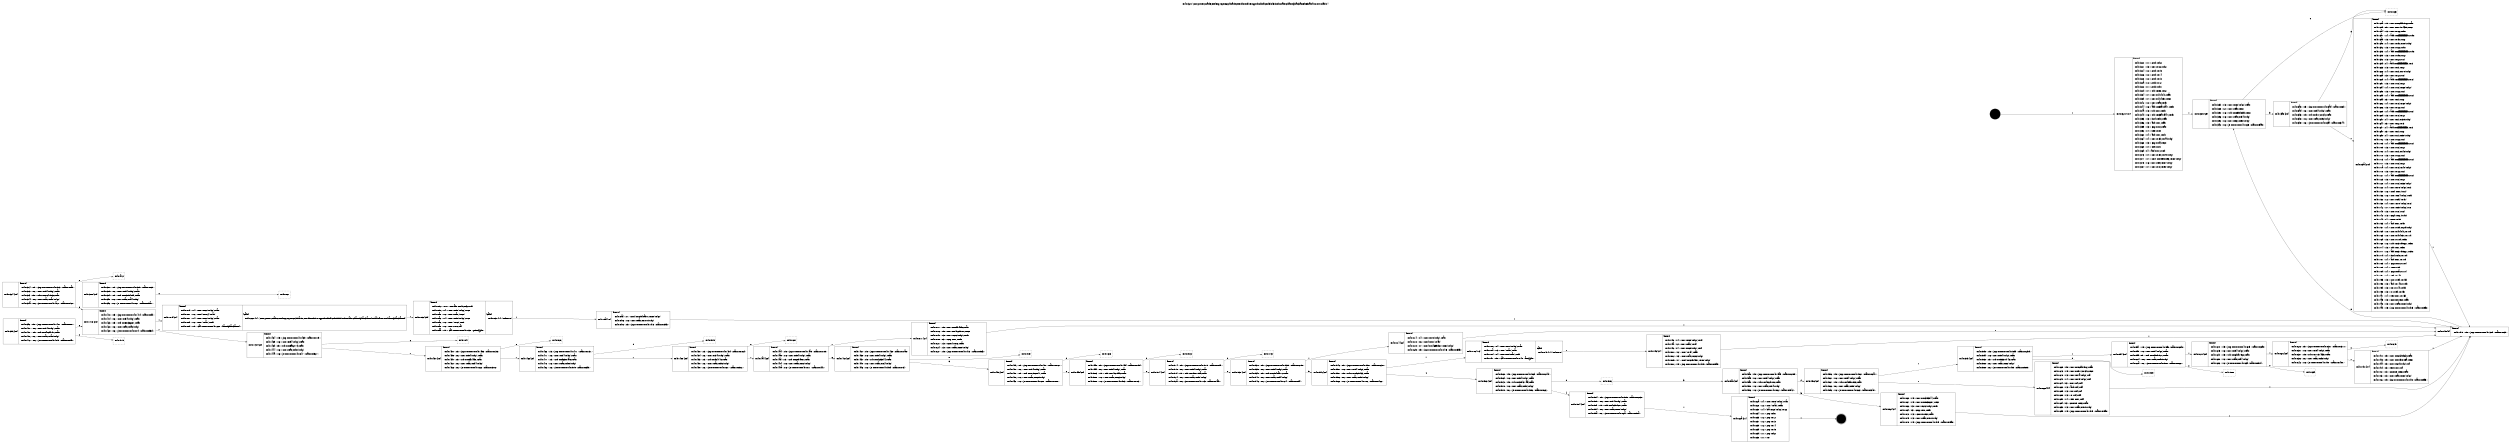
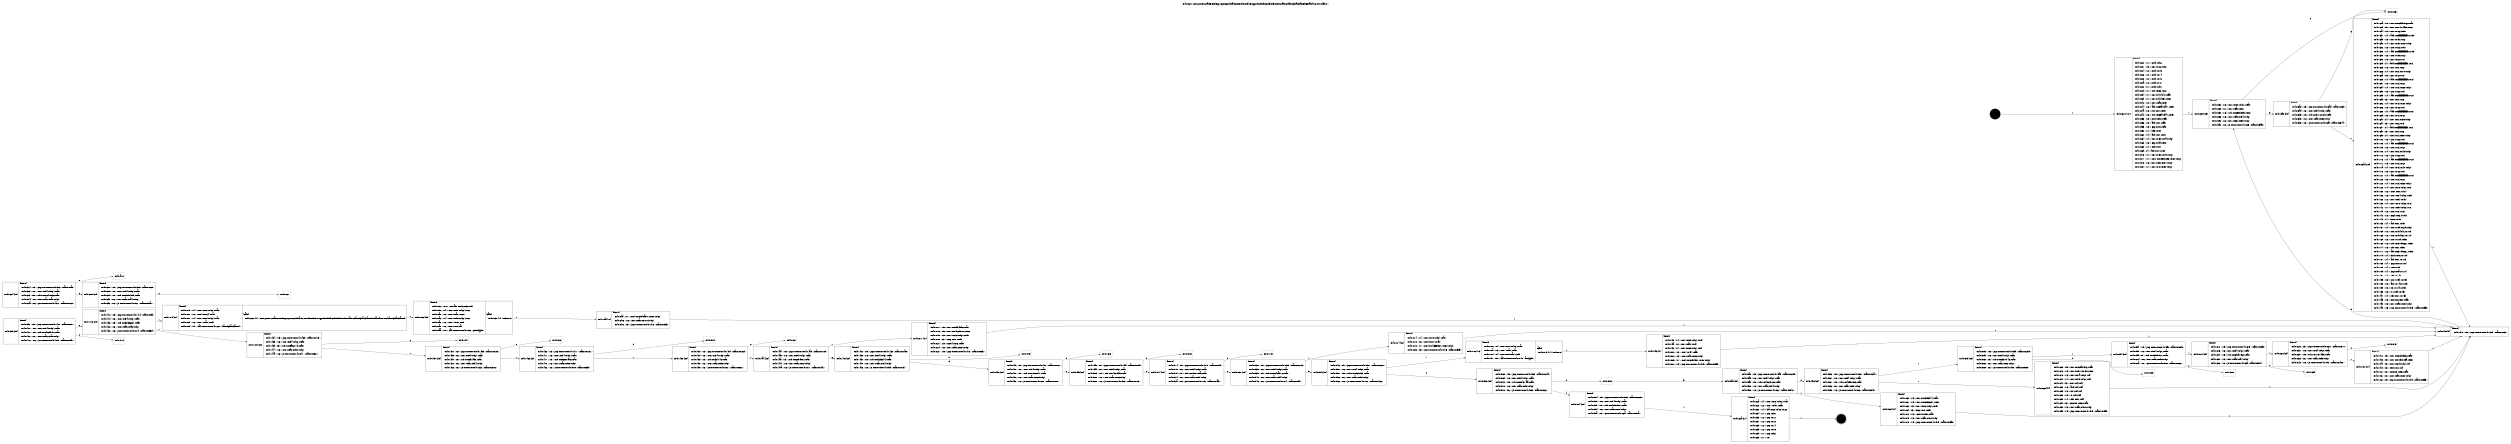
(78, 308) -> (78, 295)
(1801, 393) -> (1801, 393)
